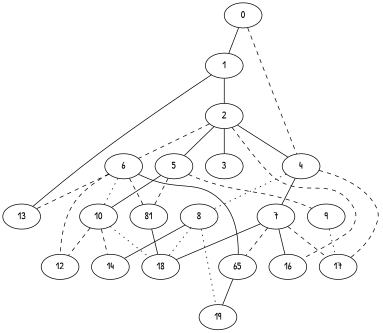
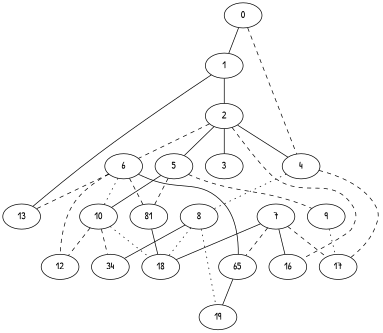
(289, 191) -> none
(110, 267) -> (110, 267)
